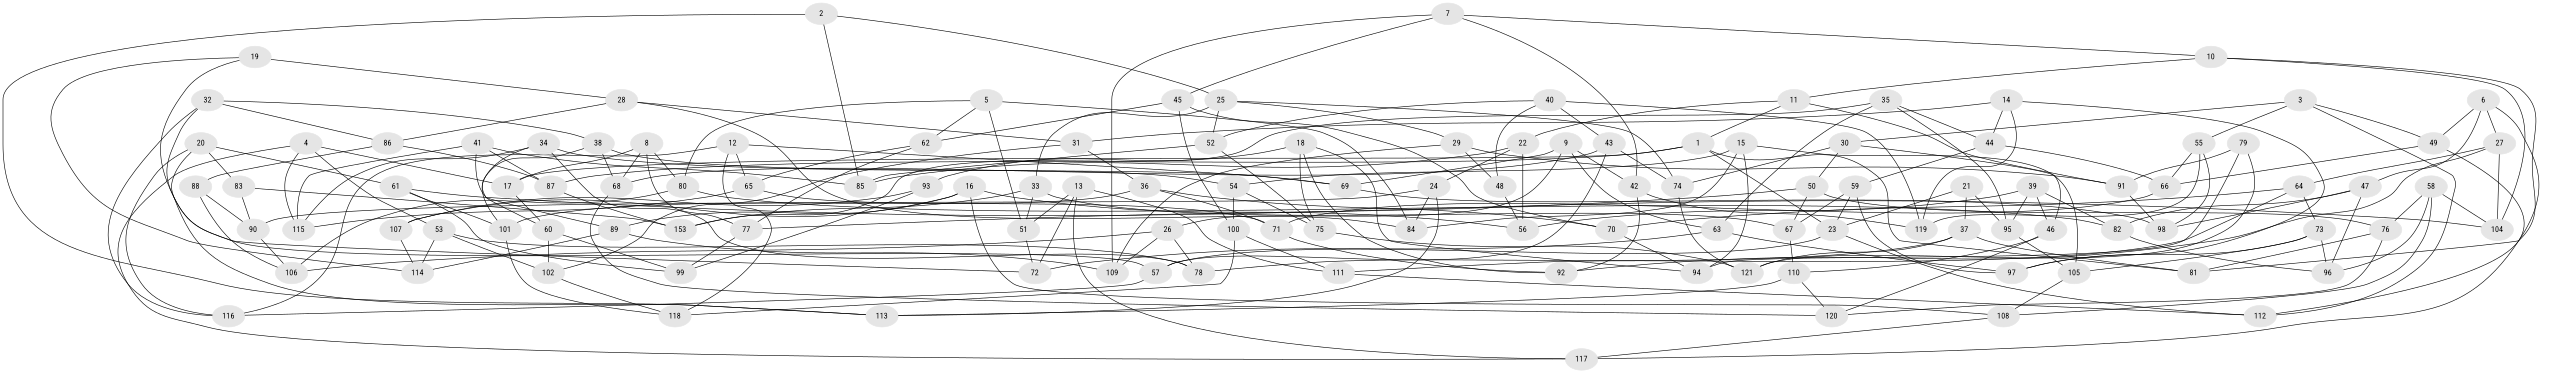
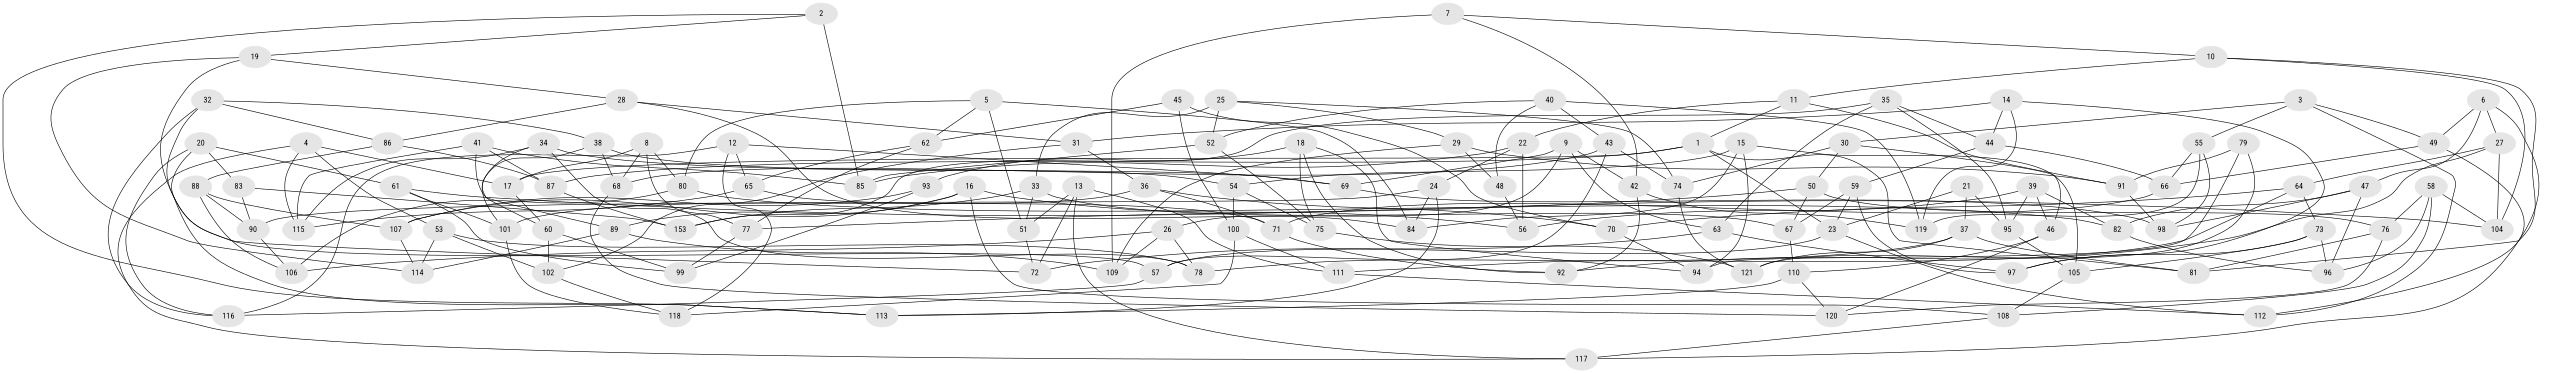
(1025, 45) -> (538, 35)
(1310, 52) -> none
none -> (285, 212)
